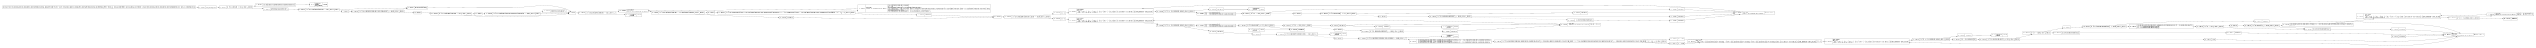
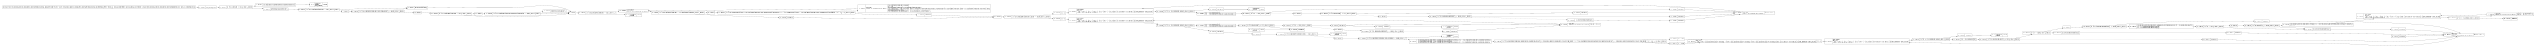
(2214, 39) -> (2214, 39)
